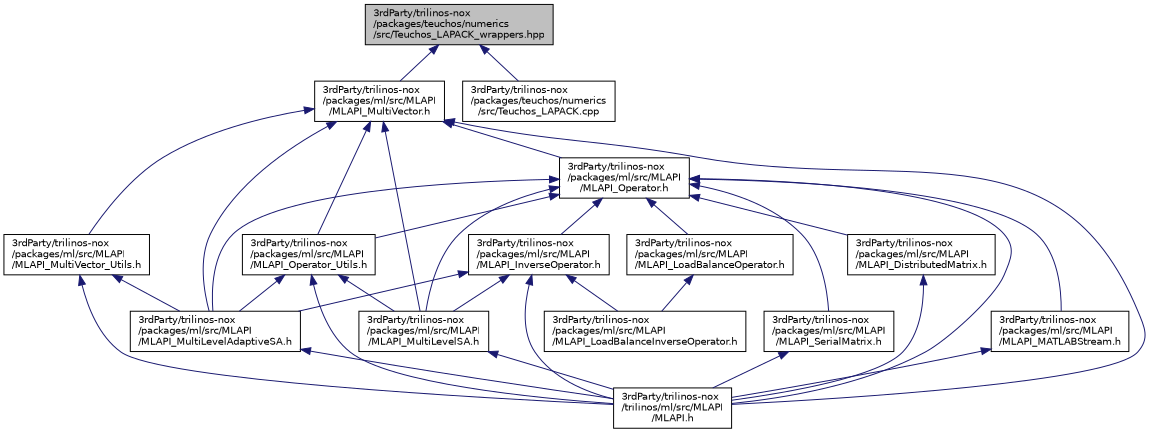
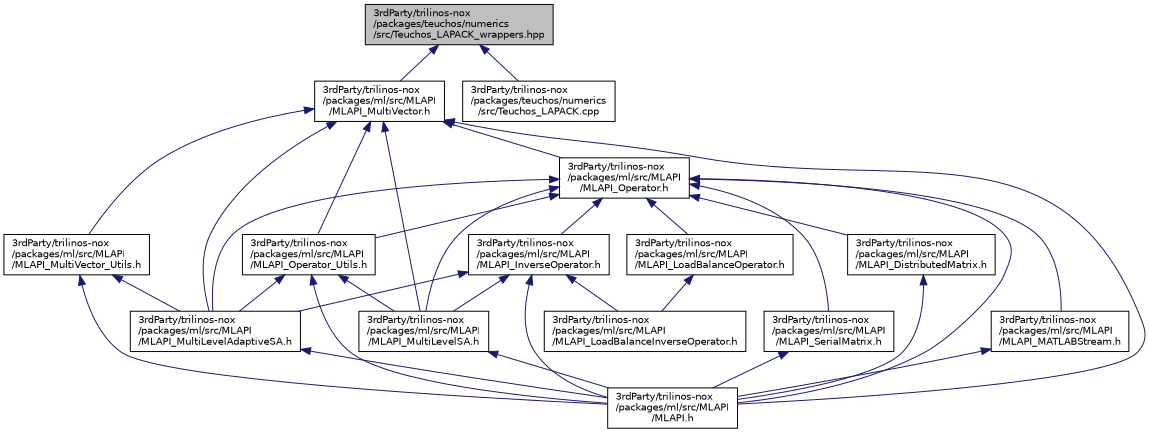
(673, 408) -> (673, 408)
